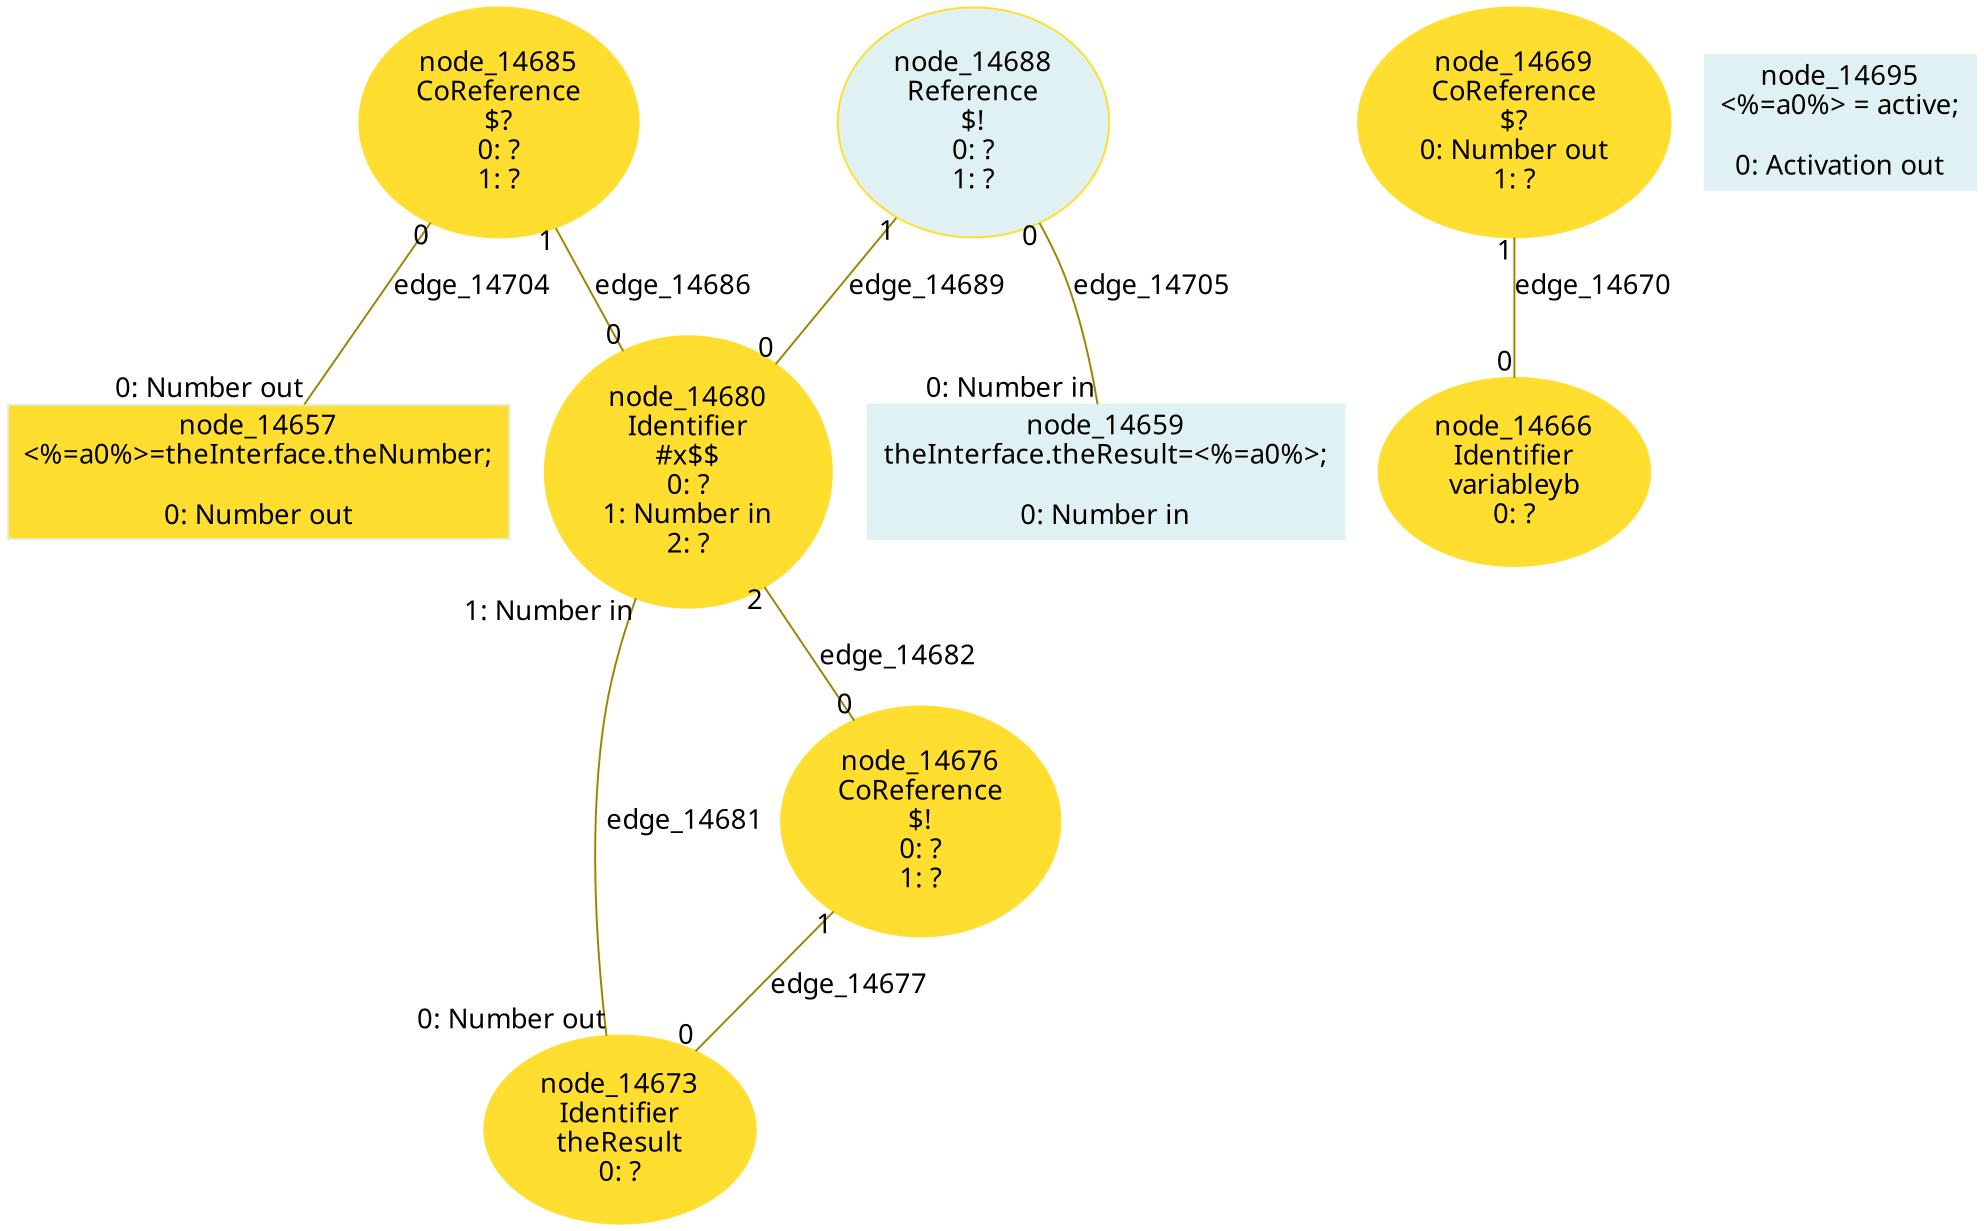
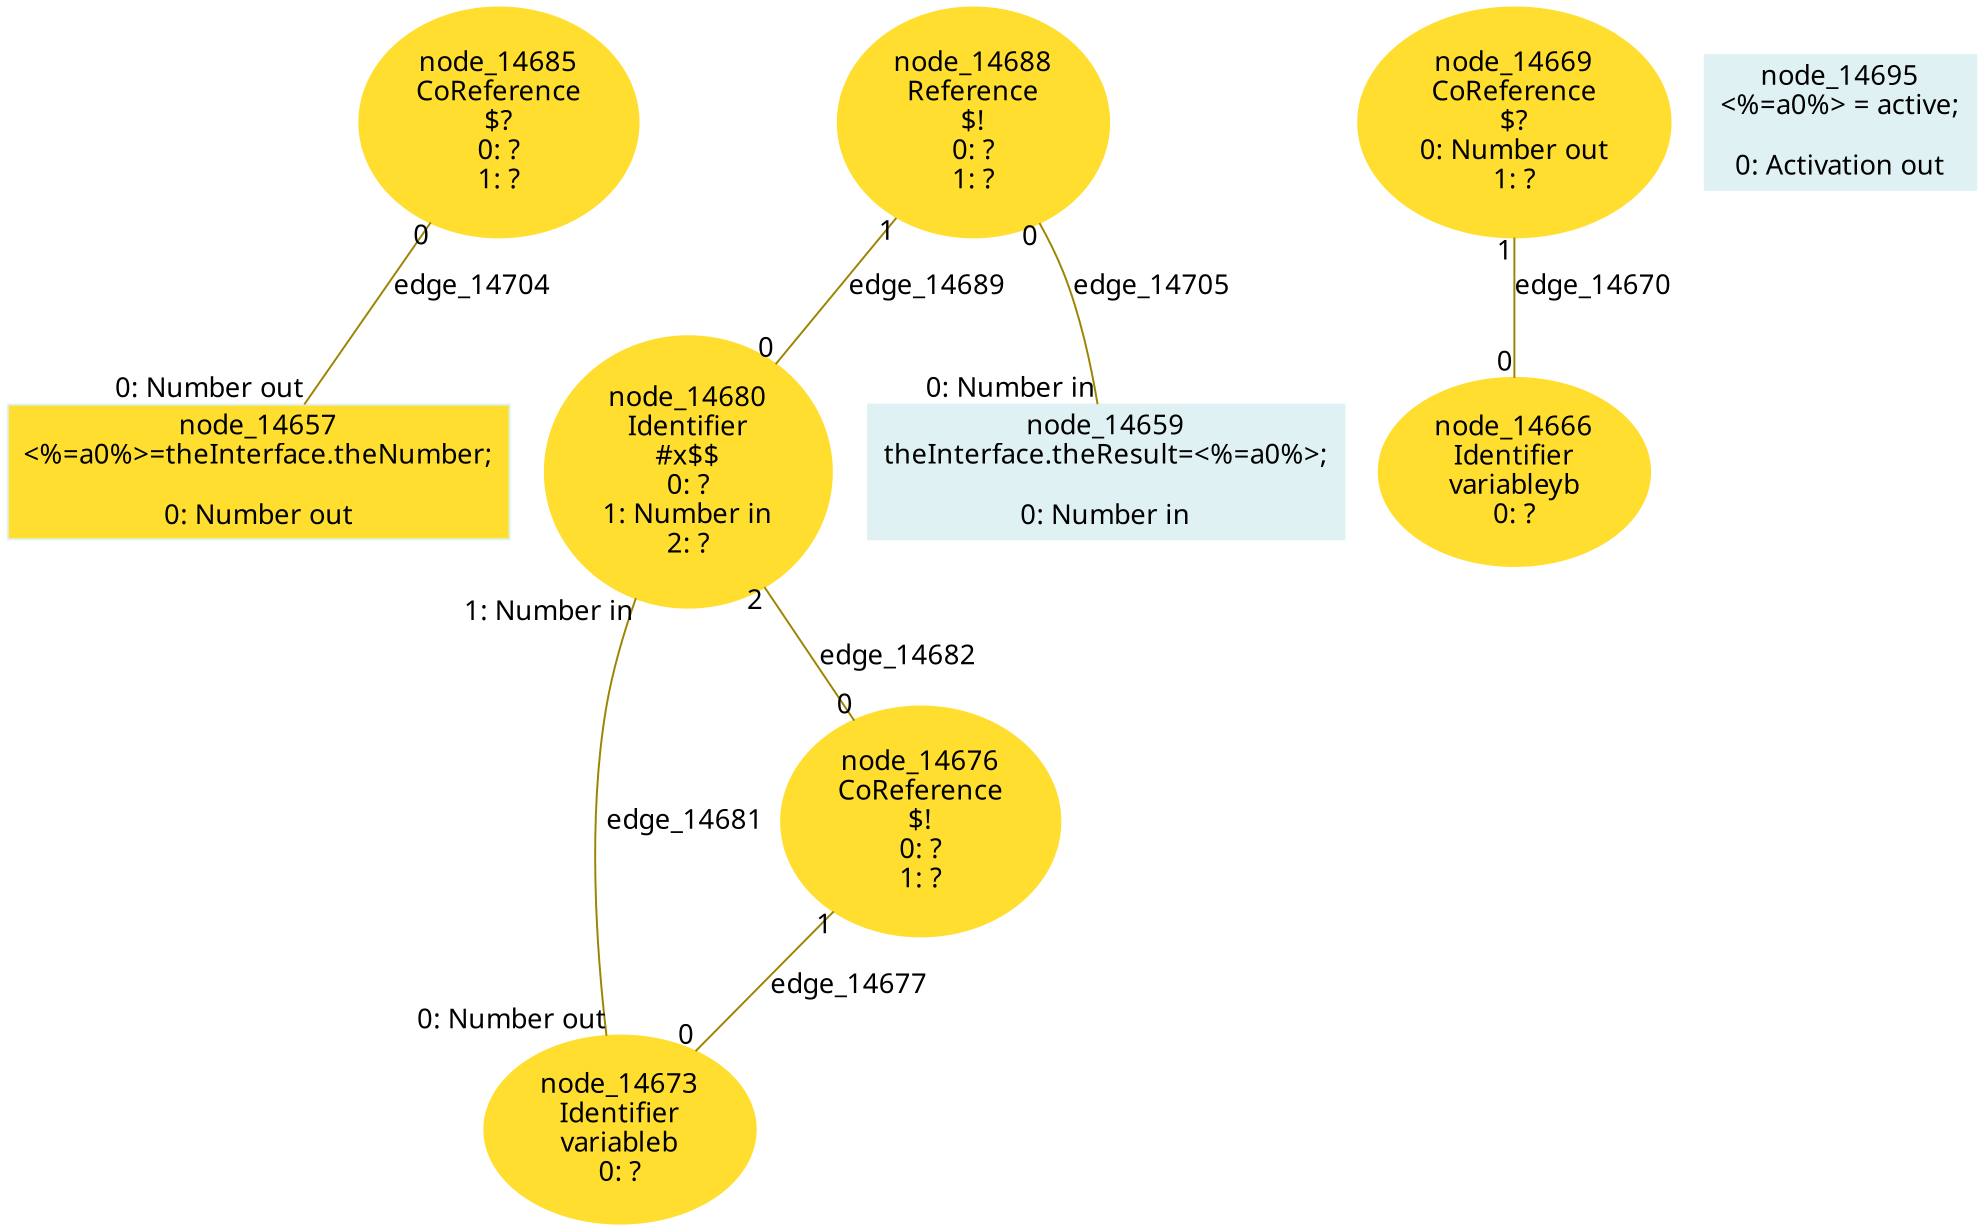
(973, 122) -> (973, 122)
(590, 290) -> none
(620, 1130) -> (620, 1130)
